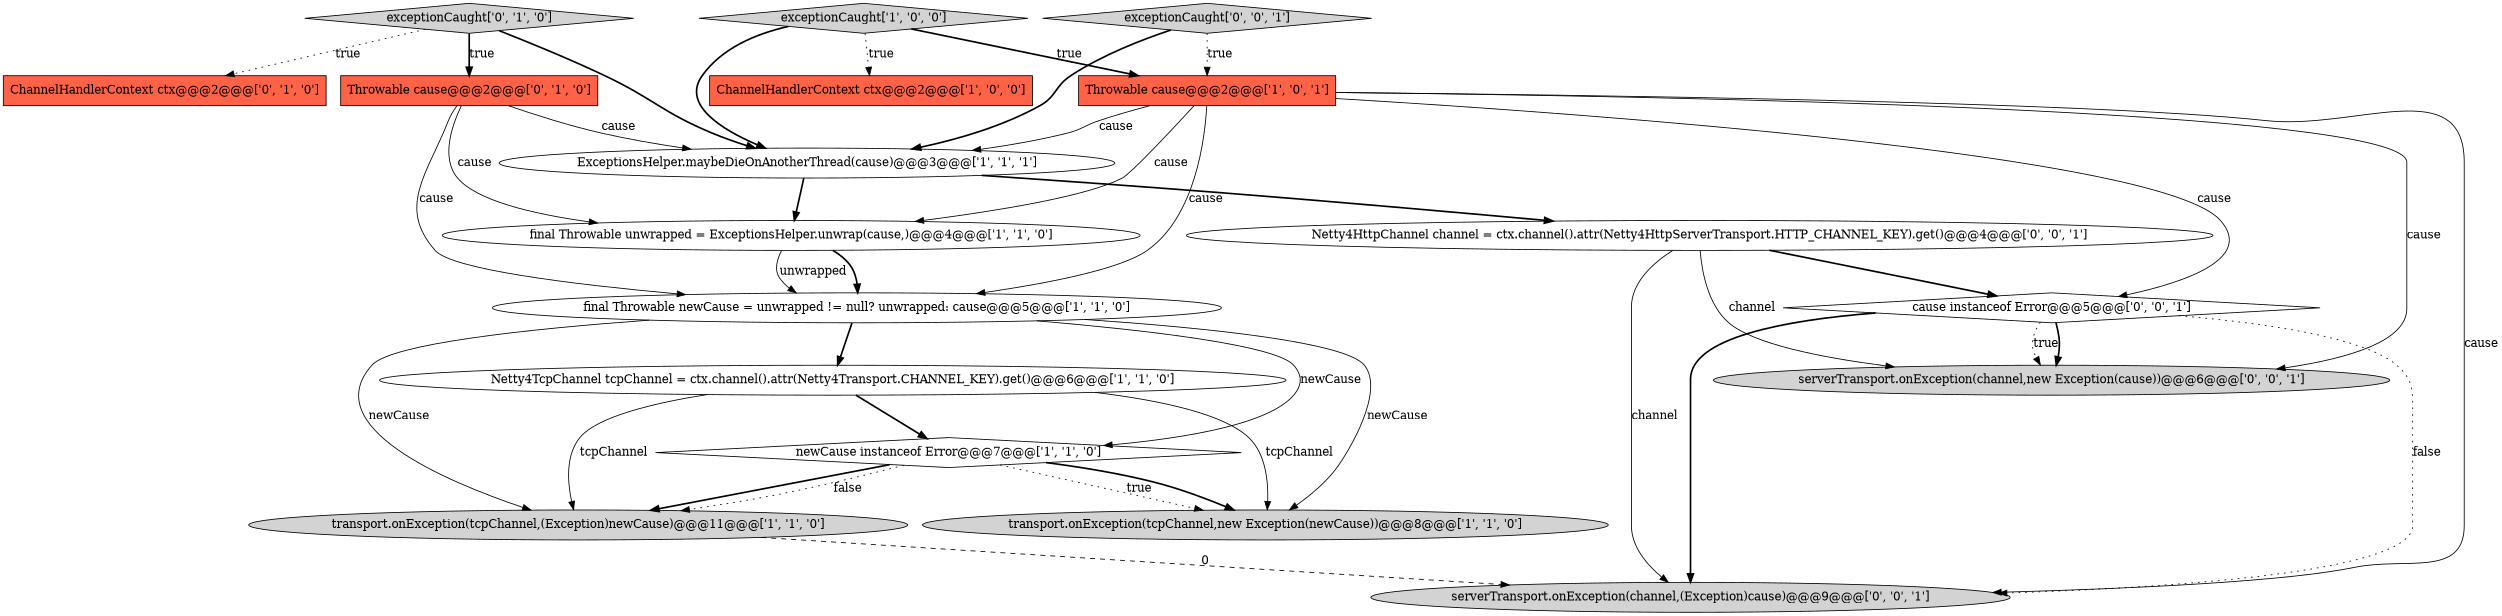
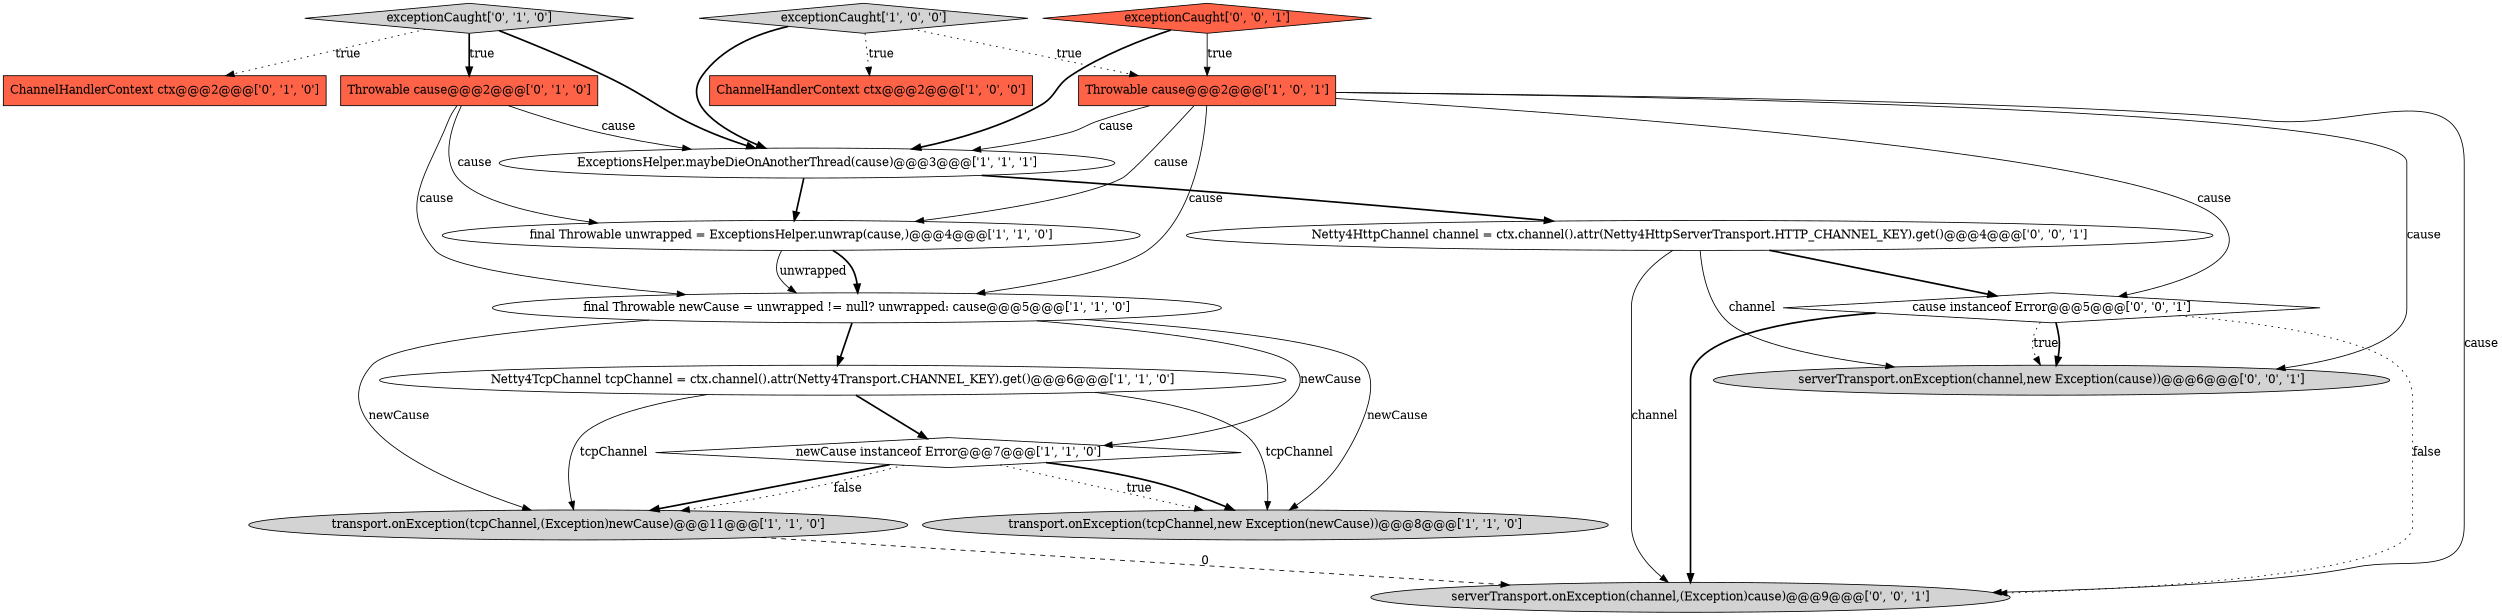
(1207, 18) -> (1207, 18)
(1207, 50) -> (1207, 50)
(1021, 51) -> (1021, 51)
